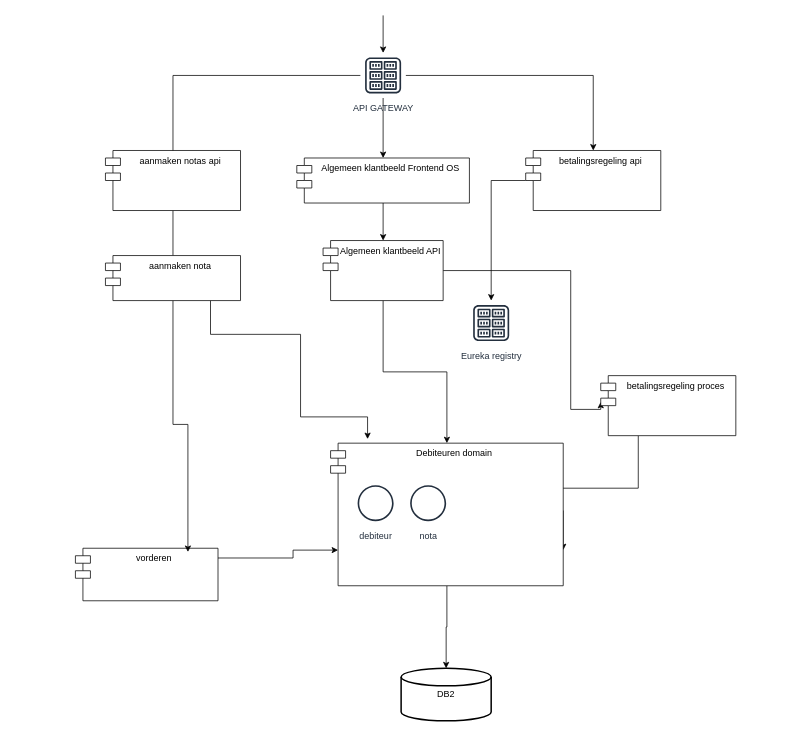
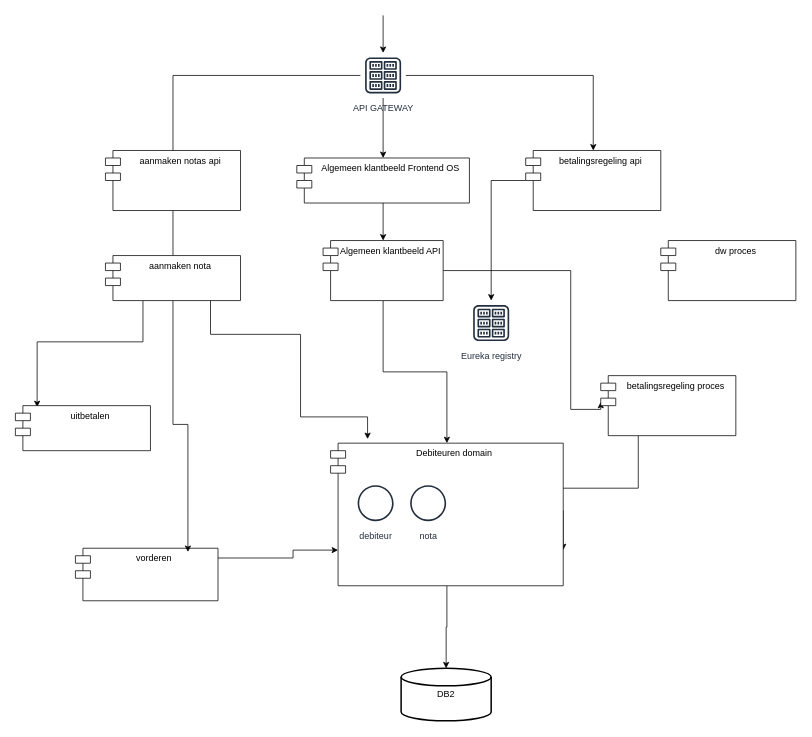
none -> (728, 270)
none -> (143, 342)
none -> (83, 428)
